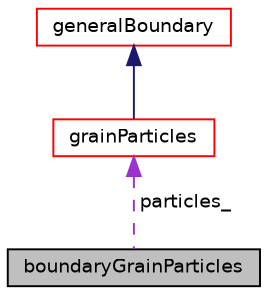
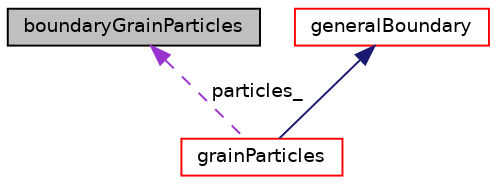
(134, 213) -> (205, 99)
